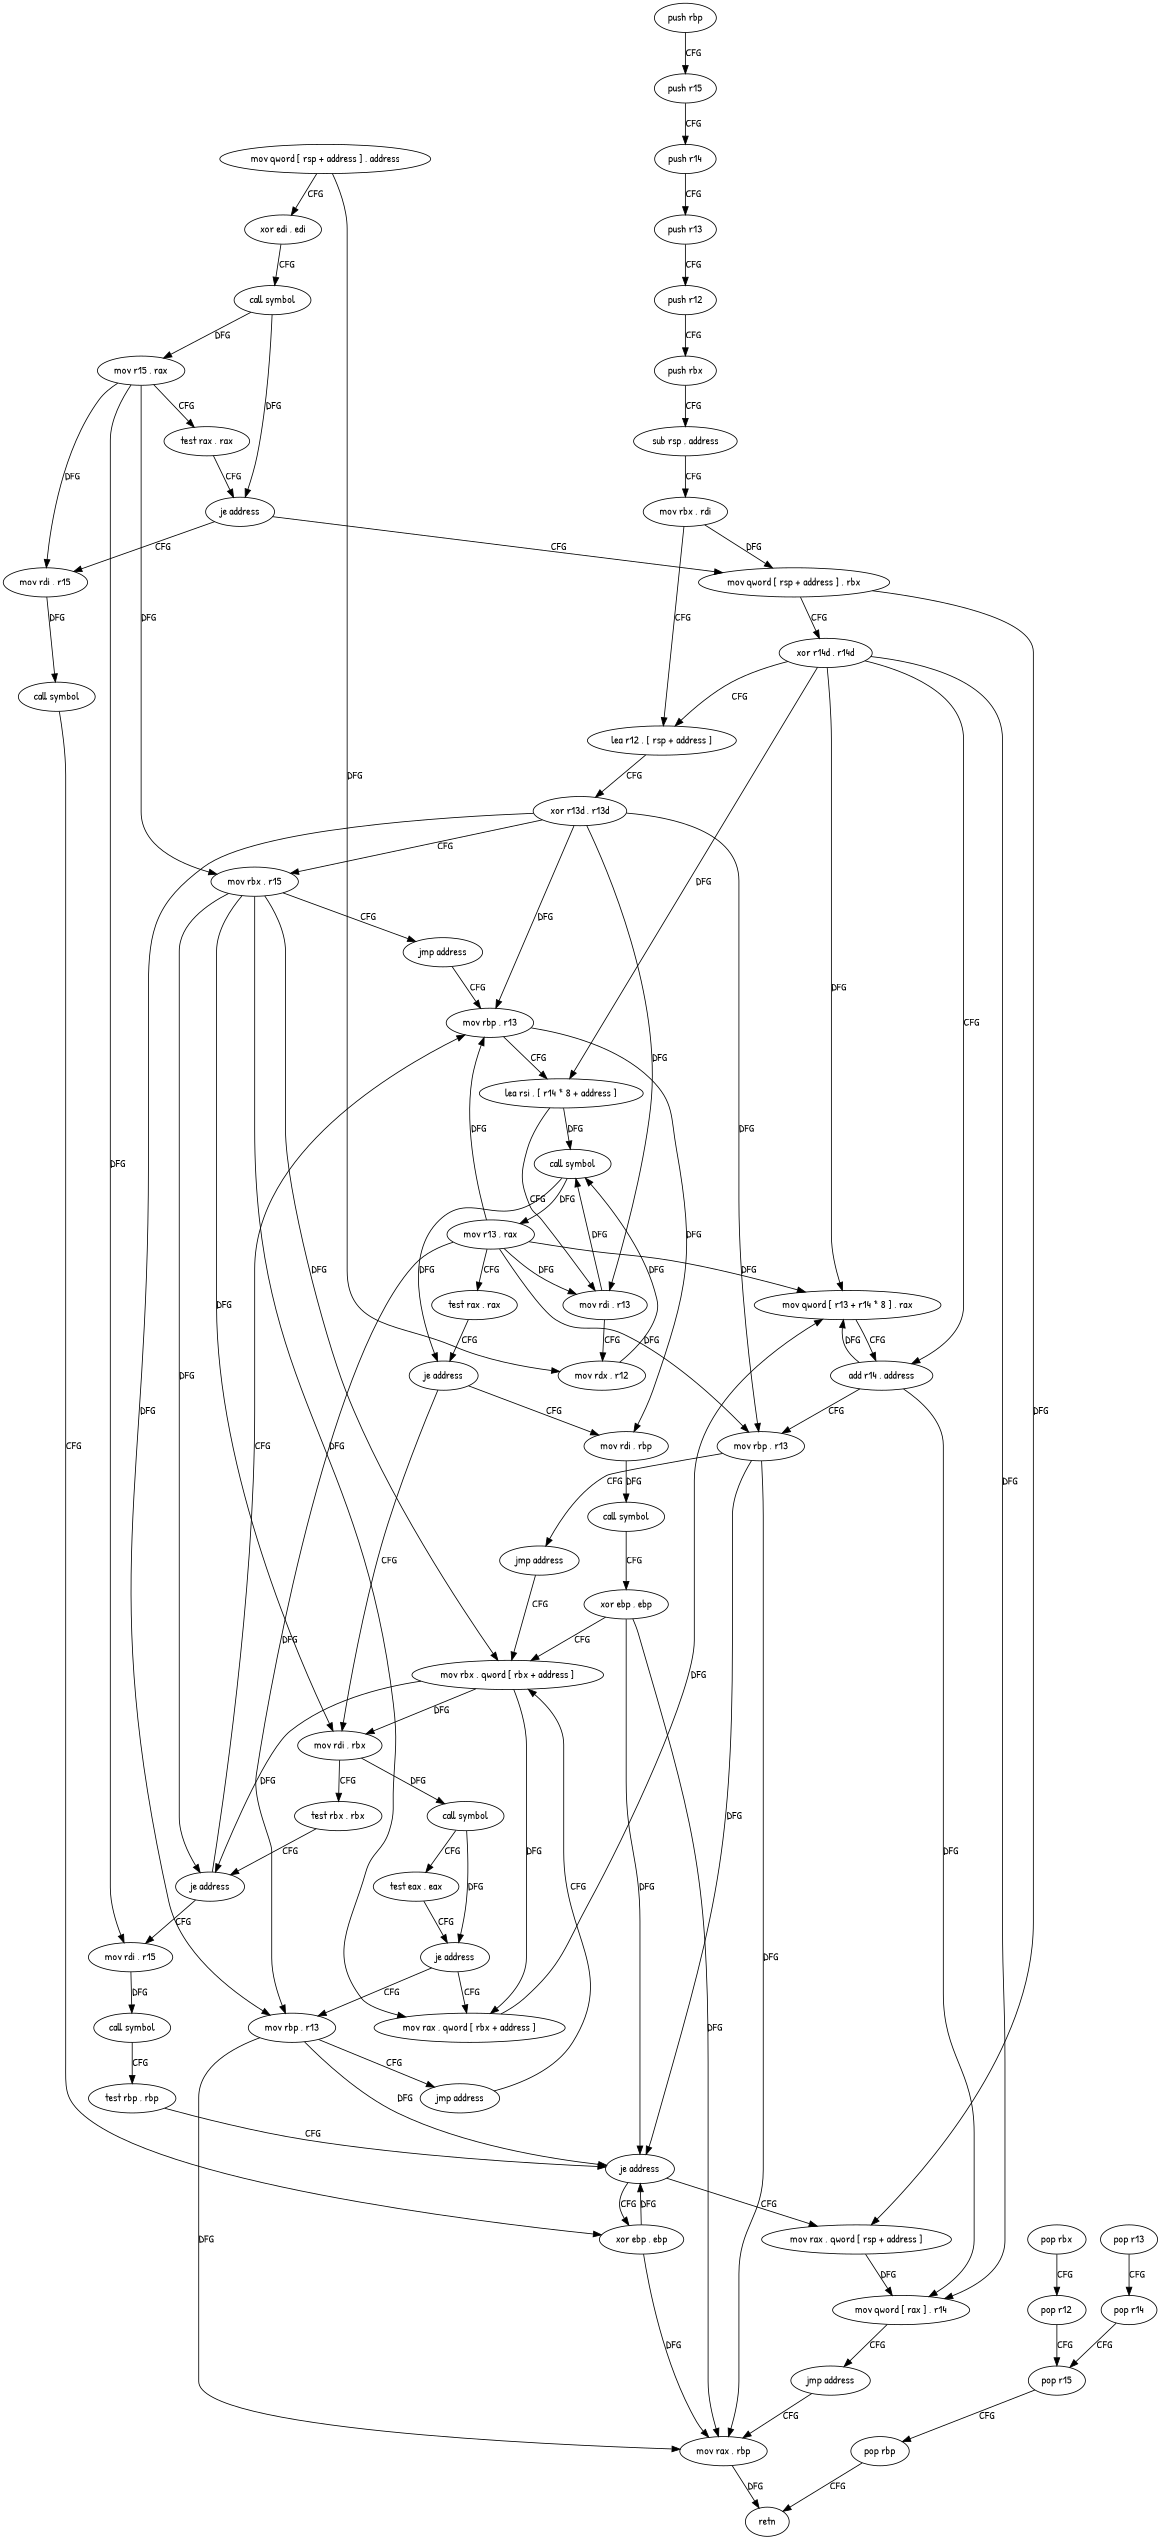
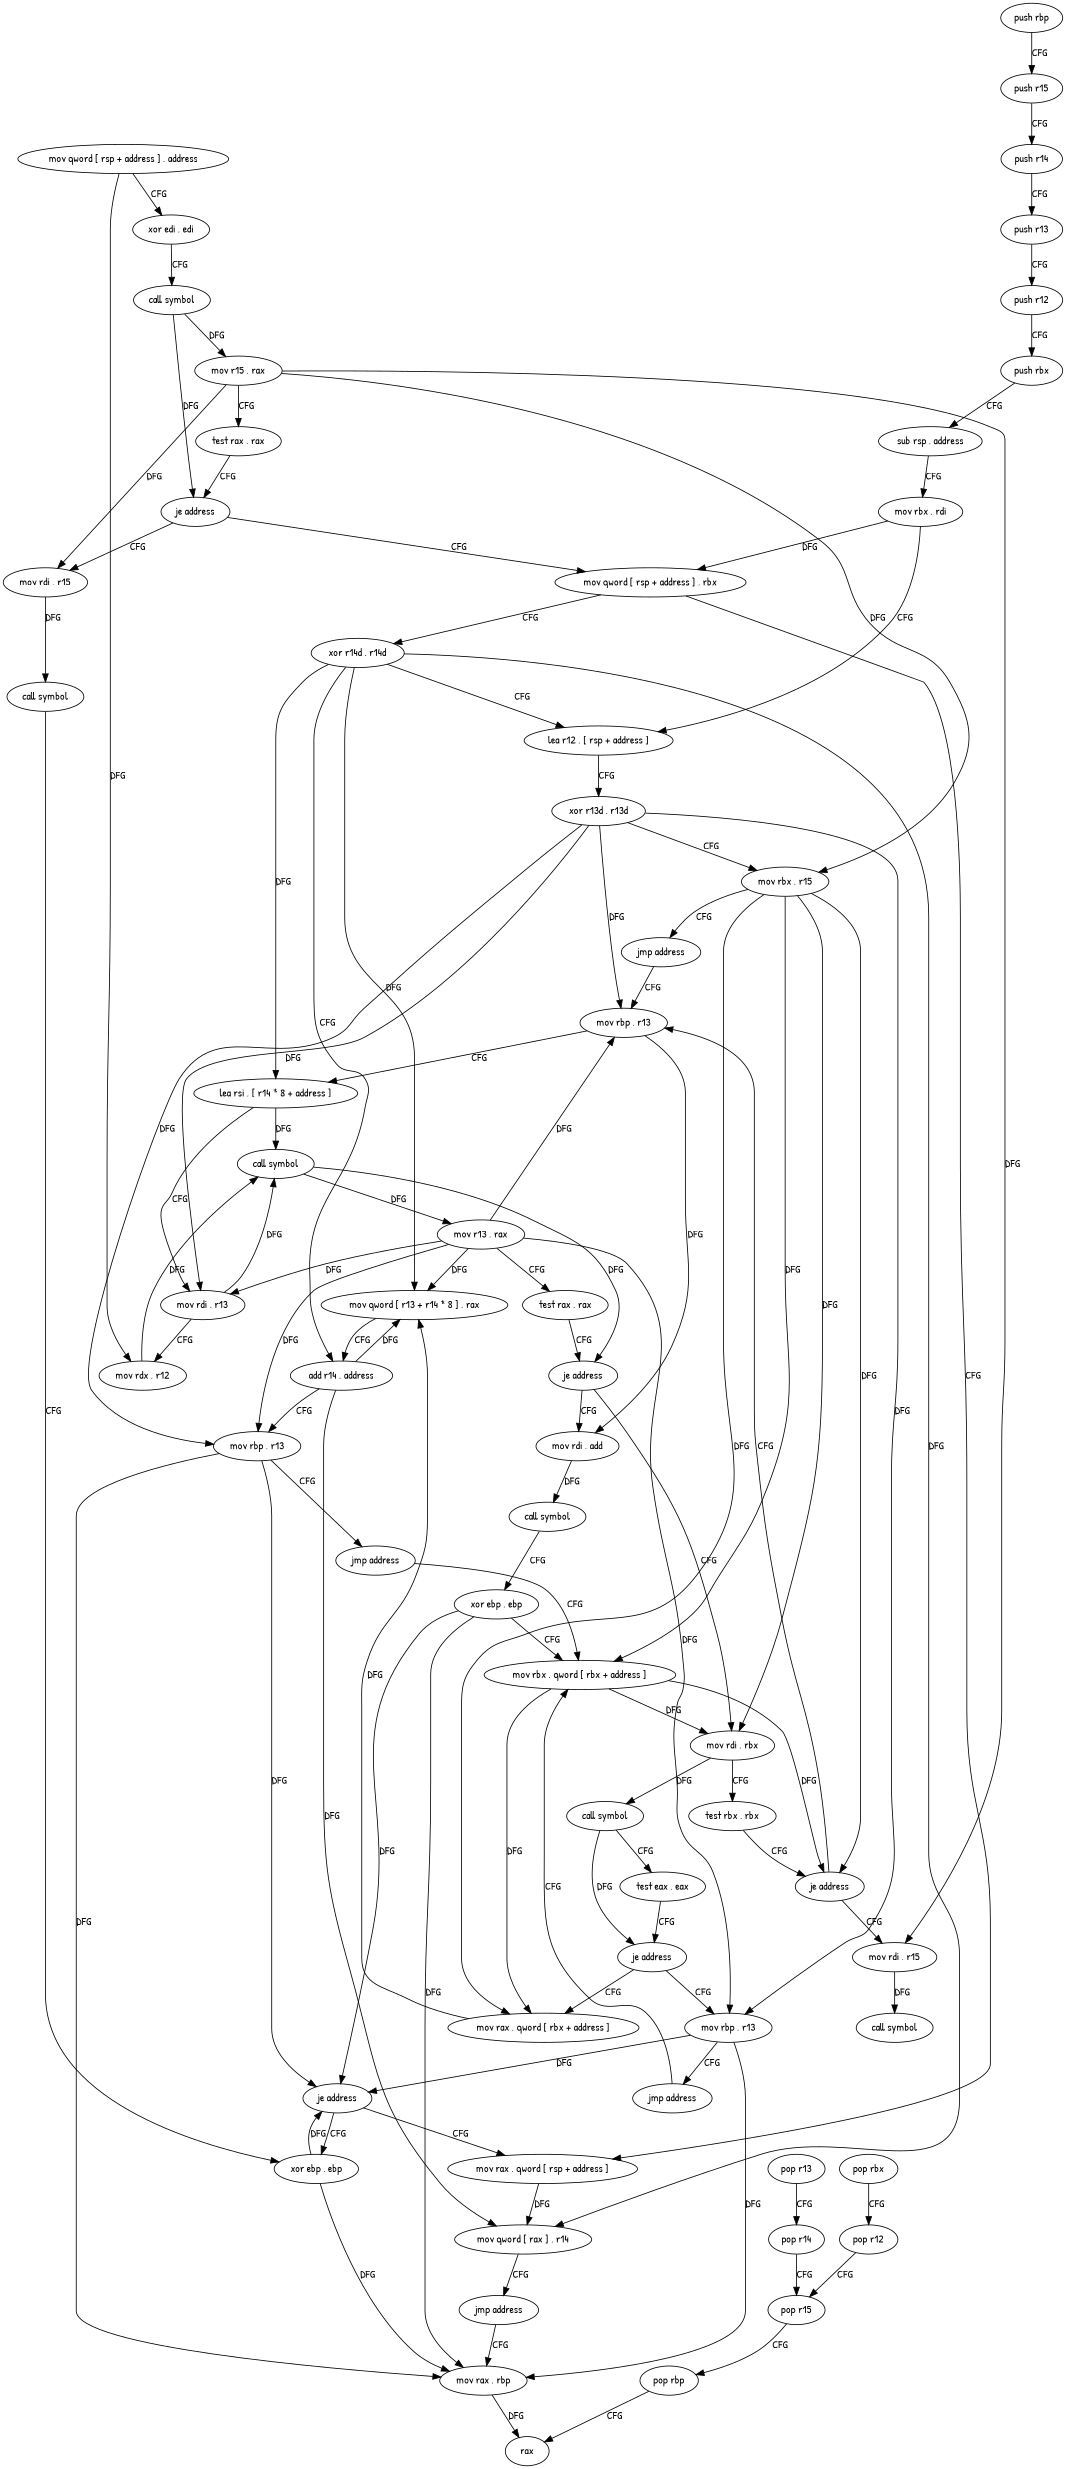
(1041, 1411) -> (973, 1376)
(626, 1446) -> (578, 1446)
(132, 2098) -> none
(767, 2522) -> (527, 2451)
